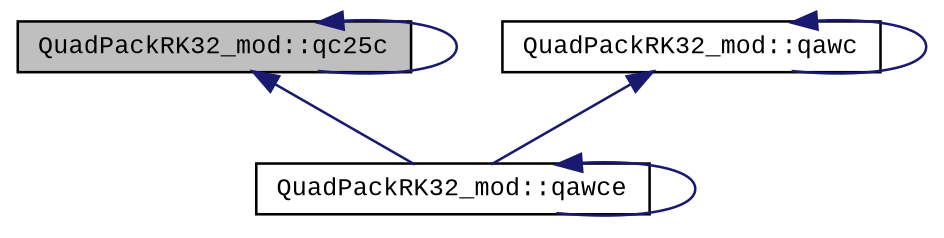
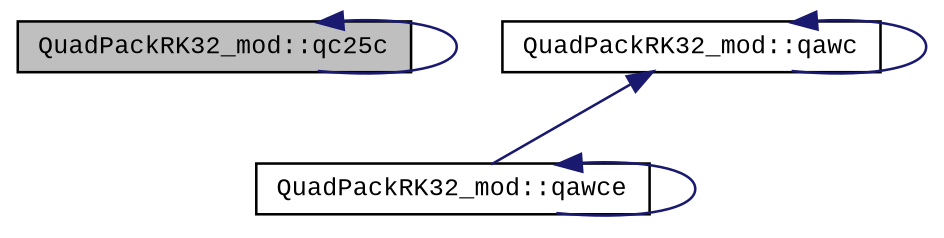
(345, 124) -> none
